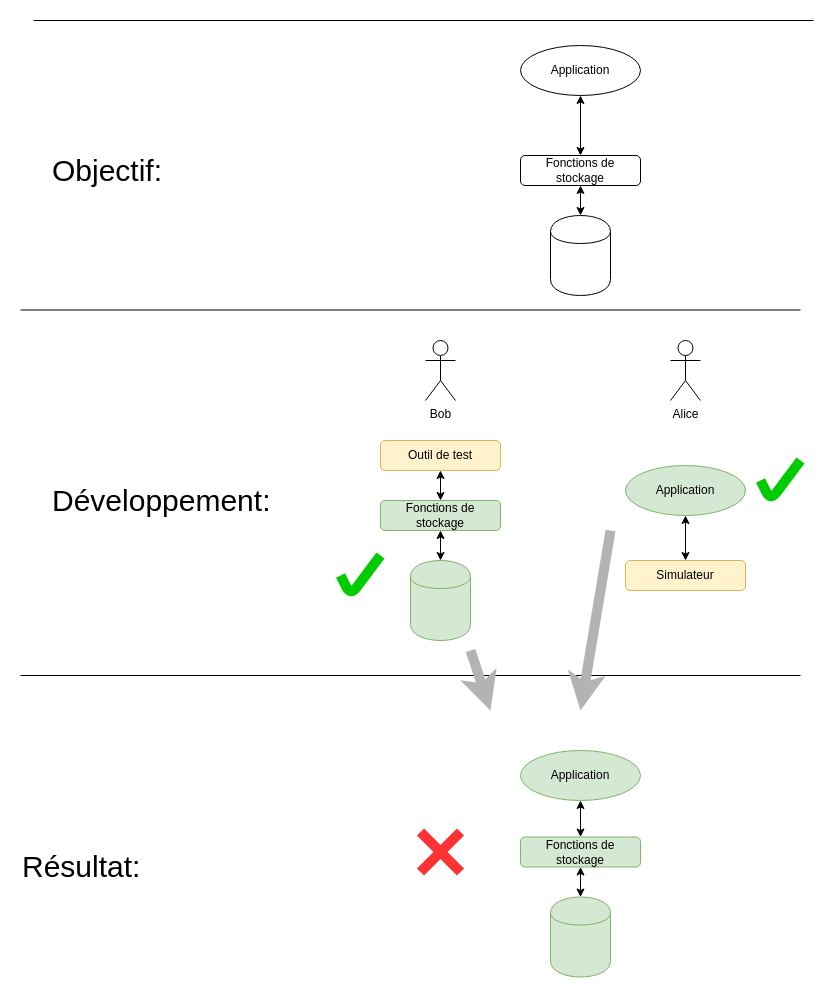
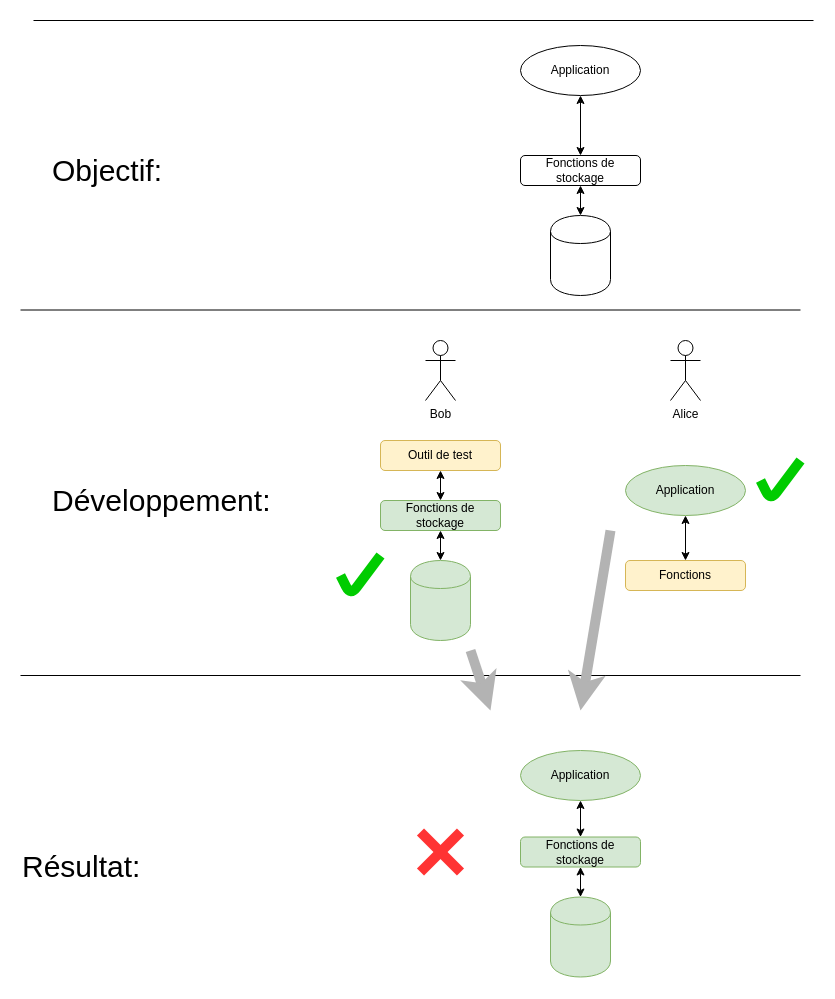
(686, 576) -> (686, 576)
